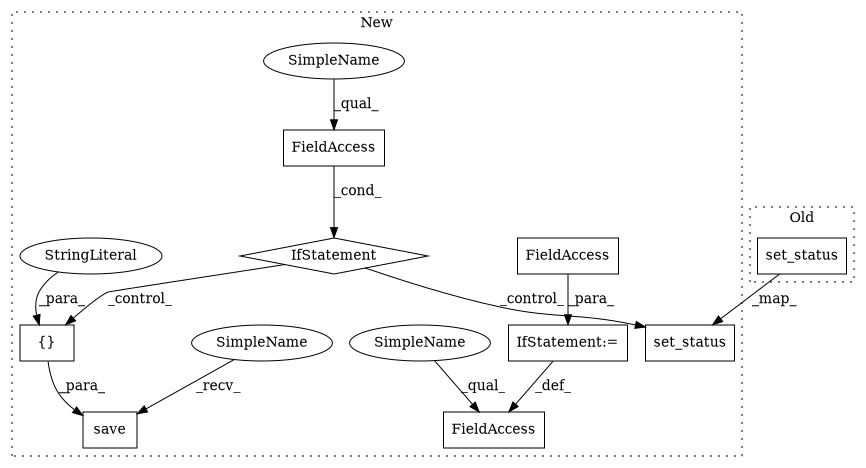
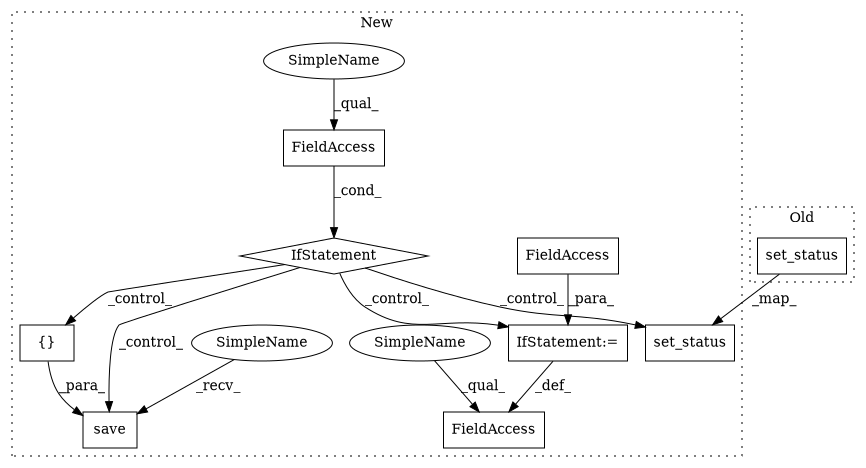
(91, 256) -> none
none -> (172, 307)
none -> (409, 323)
